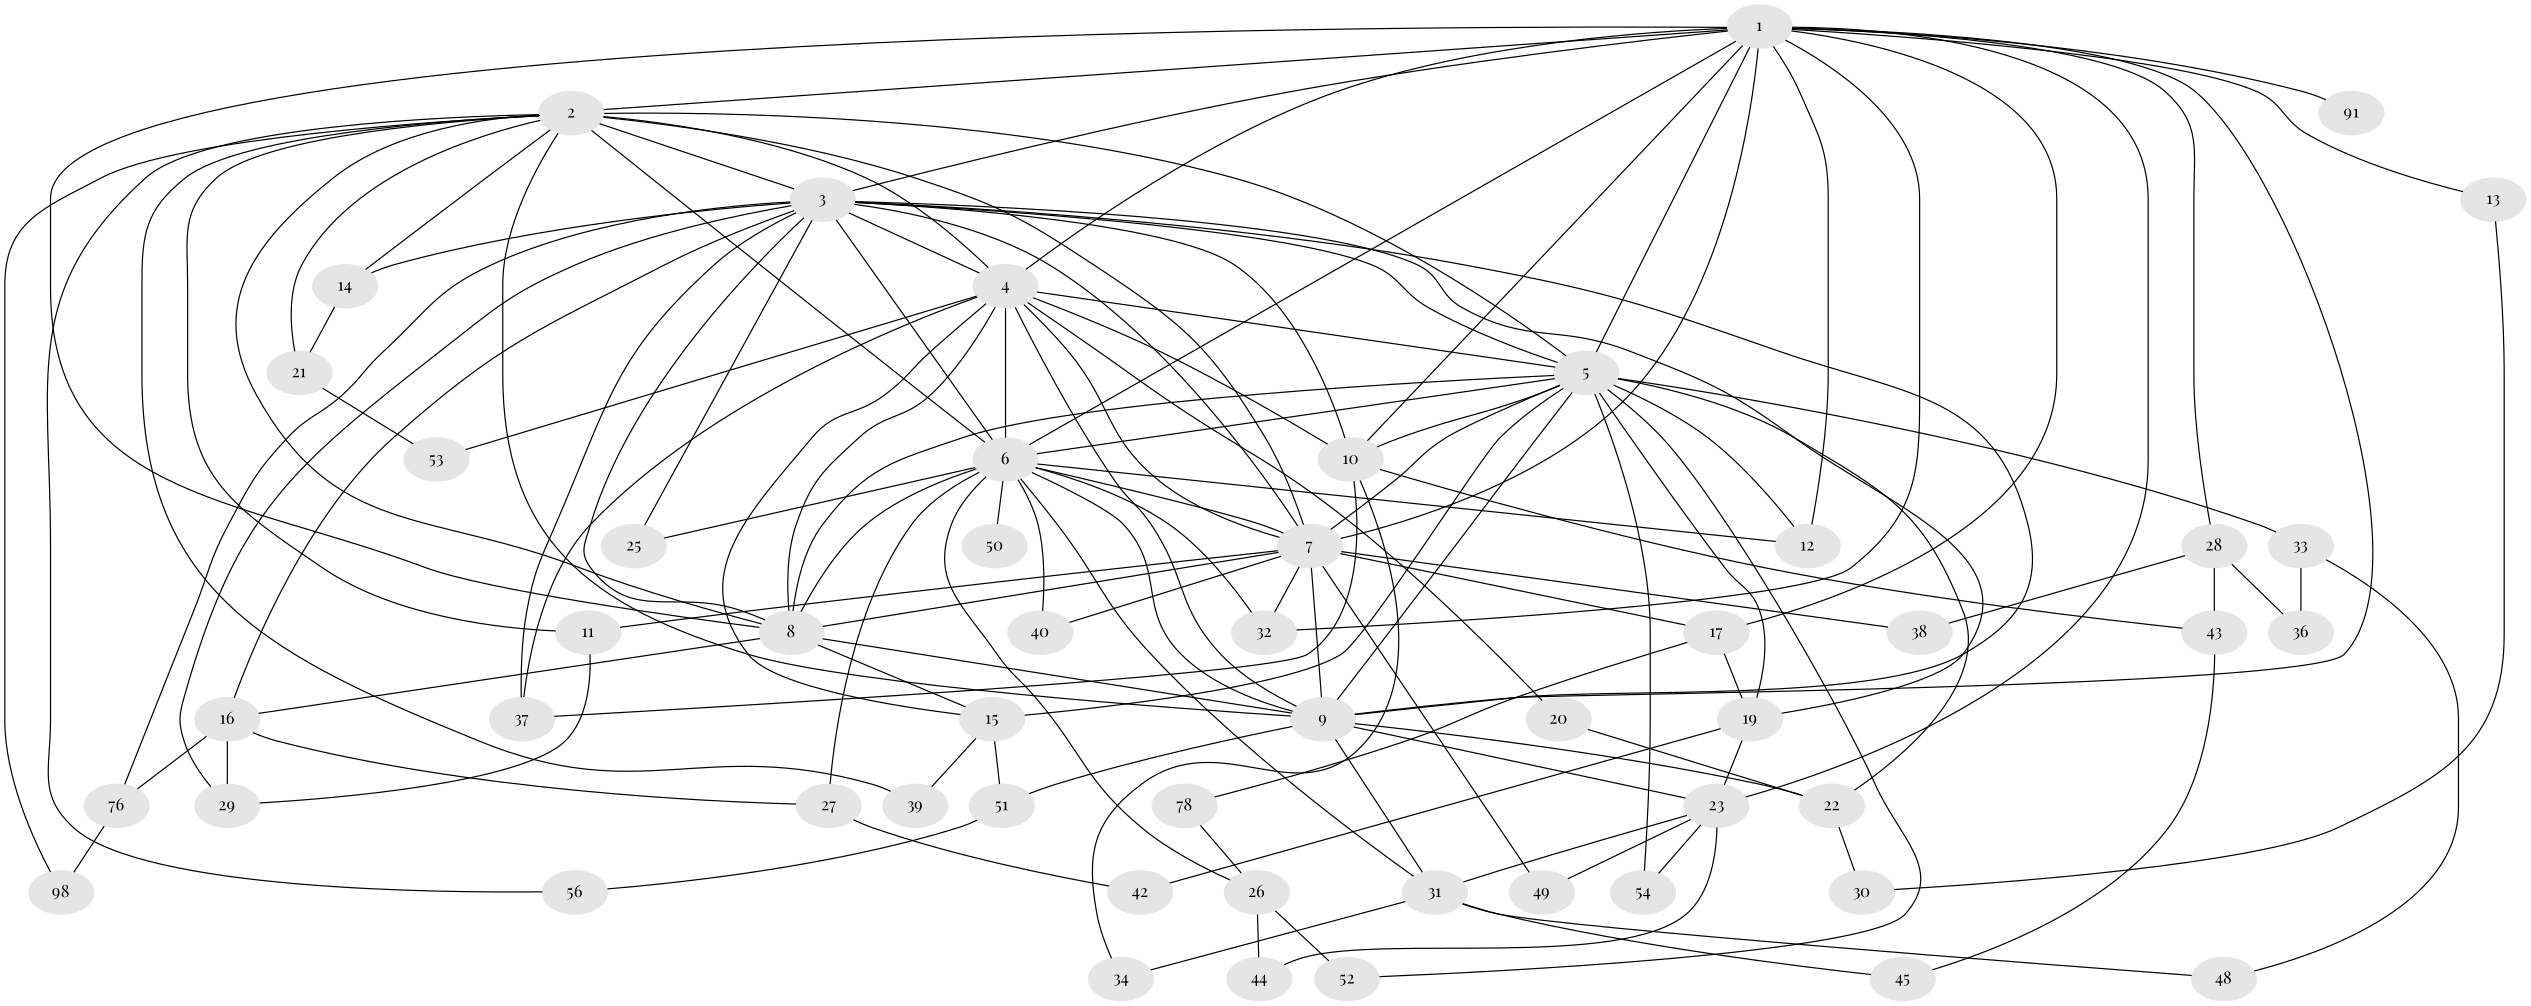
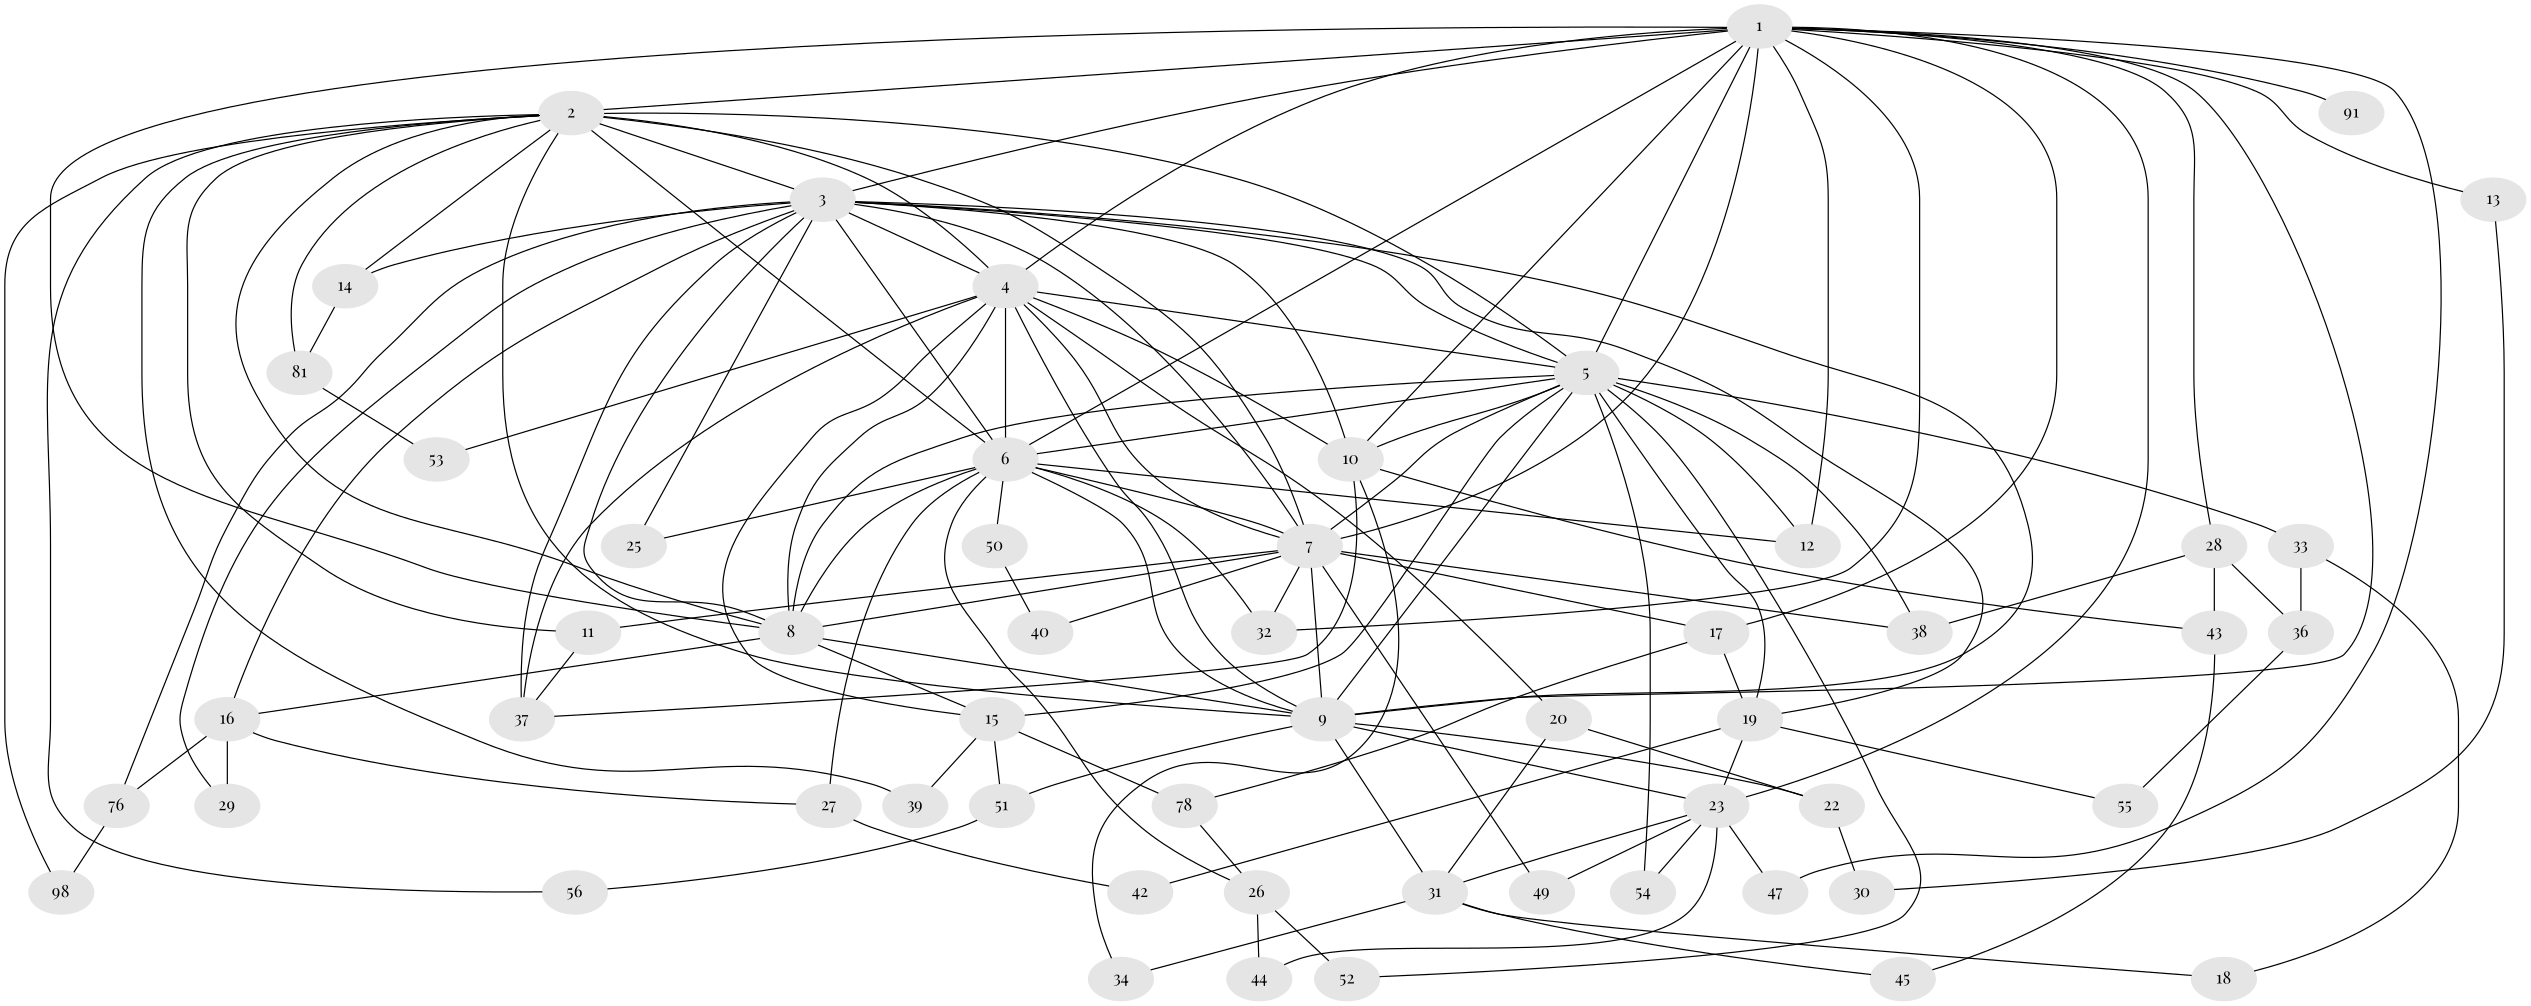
(299, 373) -> (299, 373)
(1921, 533) -> (1789, 465)
(1041, 543) -> (1016, 587)
(1226, 727) -> (1497, 806)
none -> (1068, 753)
(442, 783) -> (554, 677)
none -> (2125, 806)
none -> (1775, 892)
(2224, 979) -> (2224, 979)
